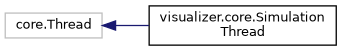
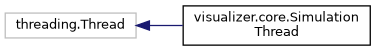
(54, 26) -> (71, 26)
